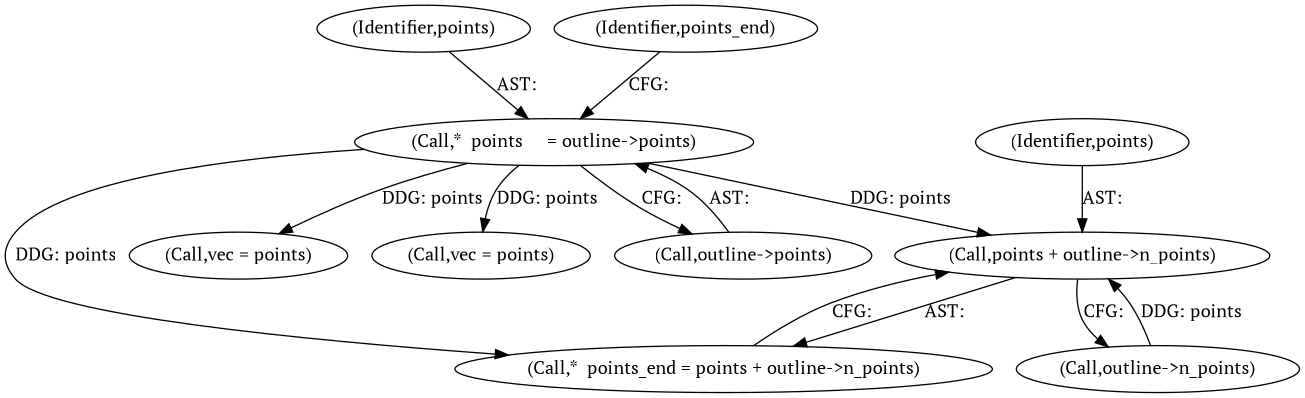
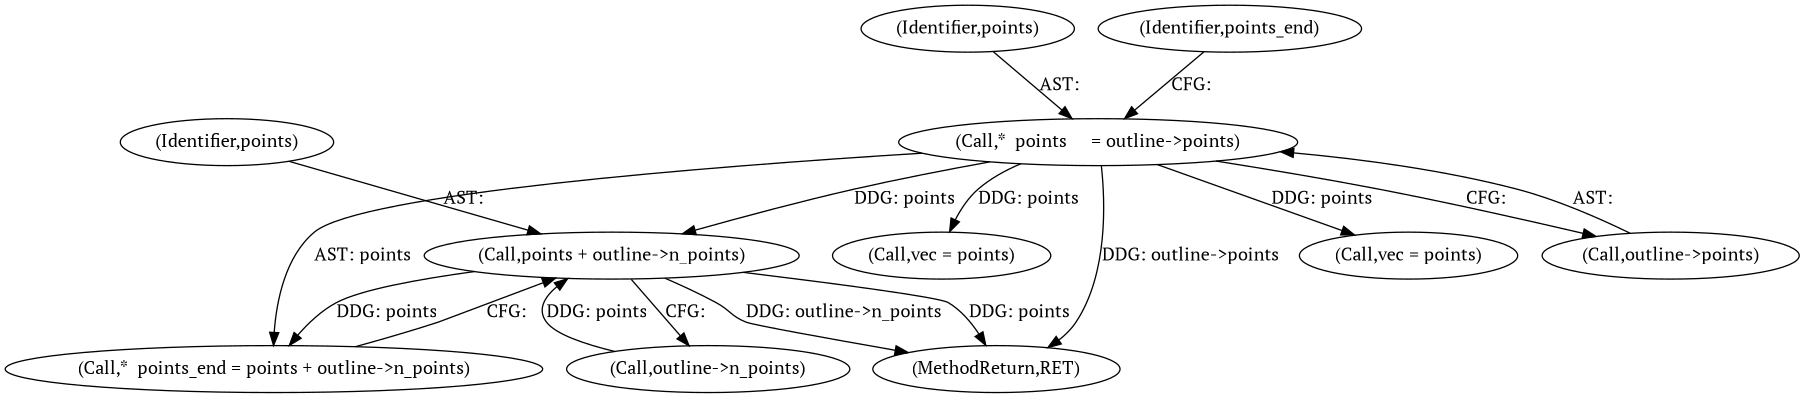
(66, 256) -> (363, 256)
(947, 312) -> (387, 312)
none -> (996, 369)
